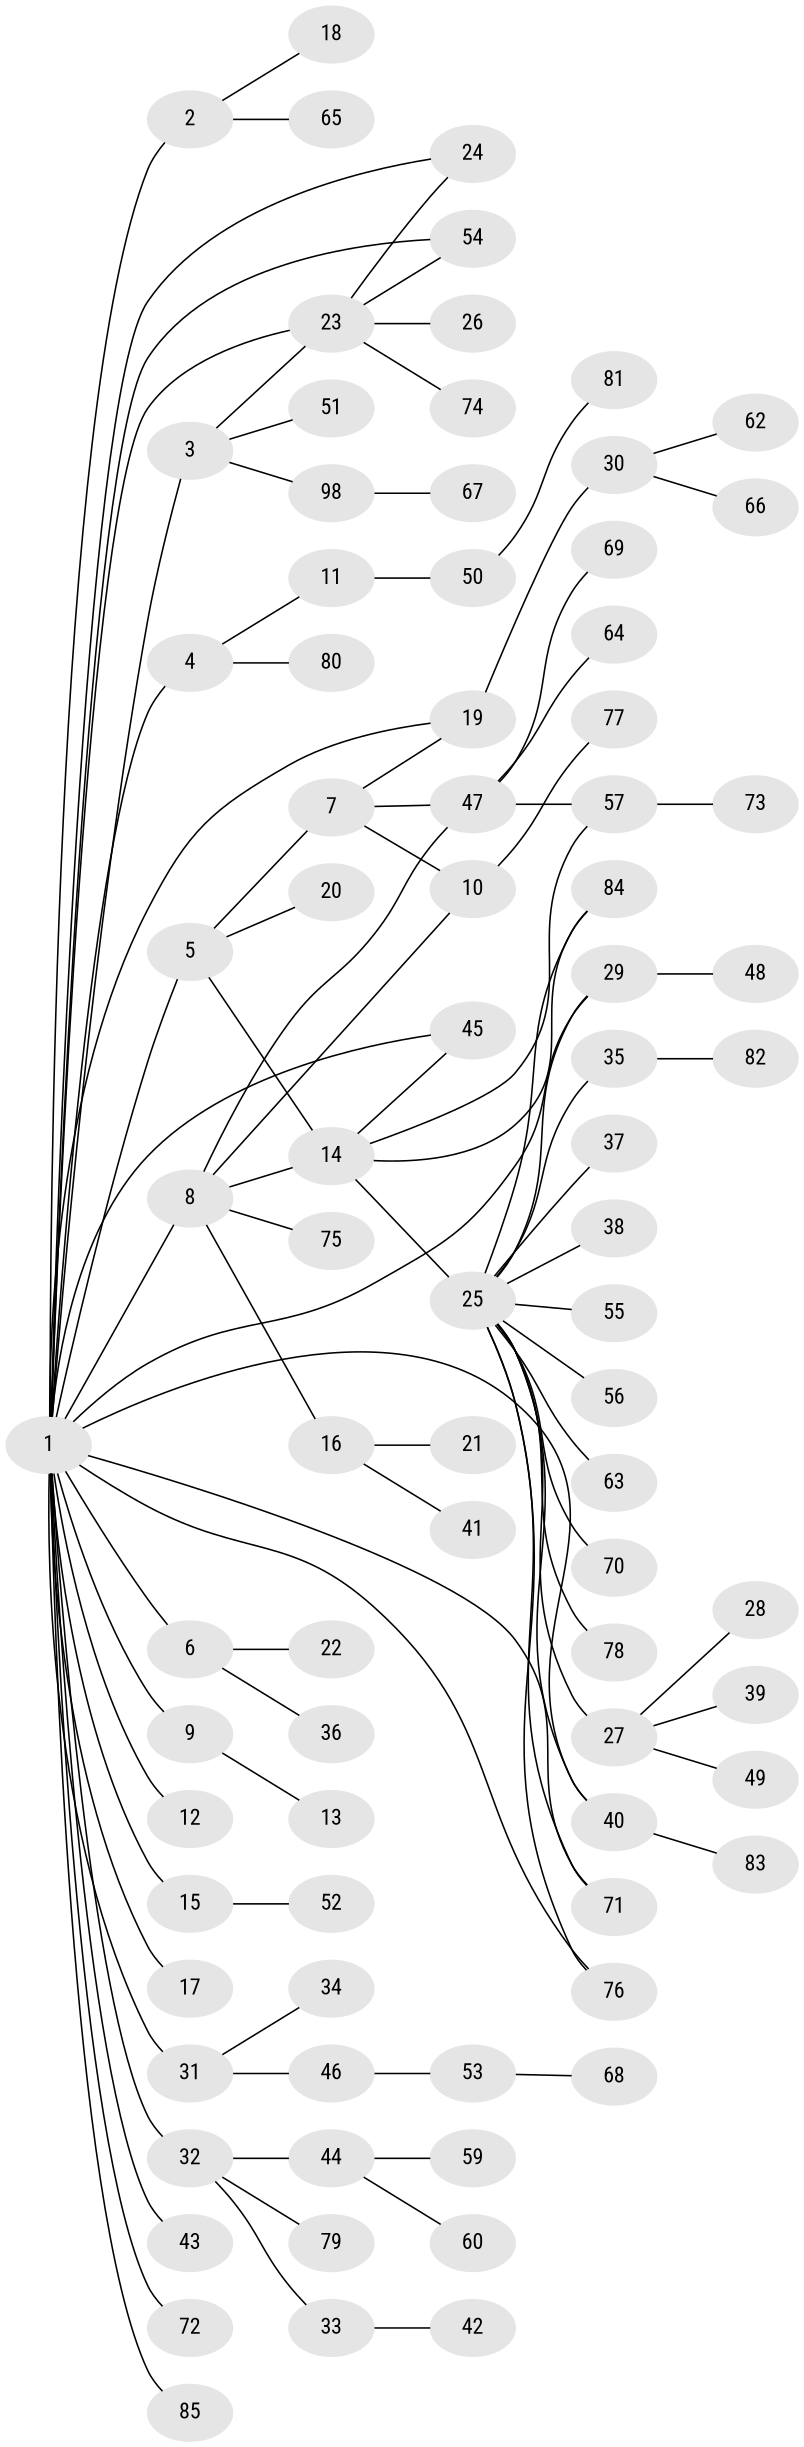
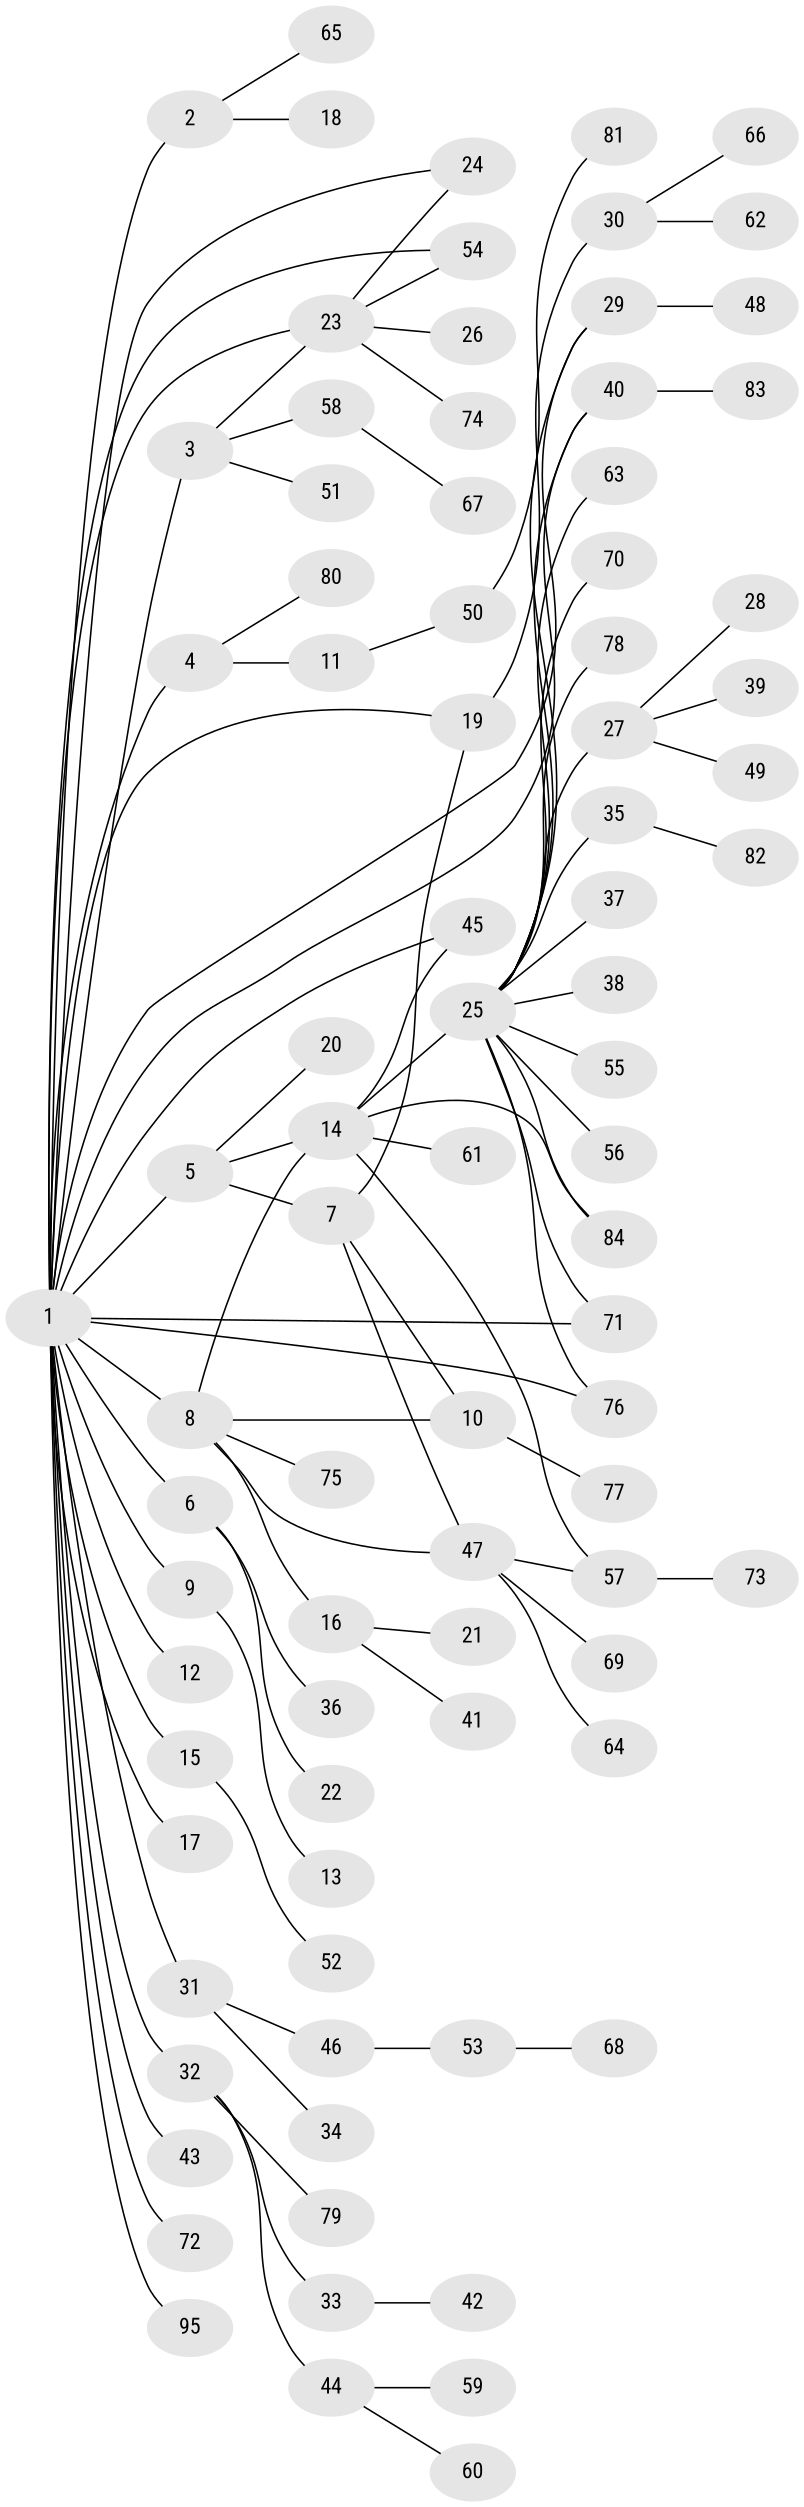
(331, 493) -> (331, 408)
none -> (473, 1156)
(190, 2413) -> (190, 2328)
